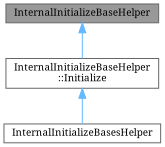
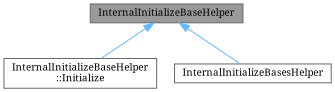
(82, 111) -> (214, 46)
